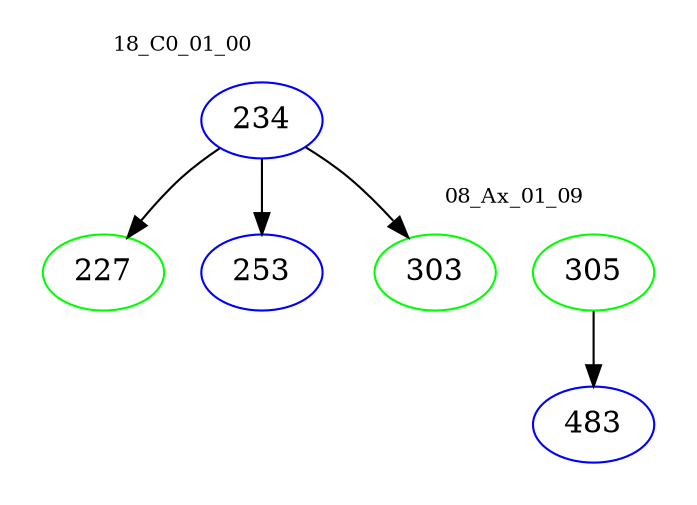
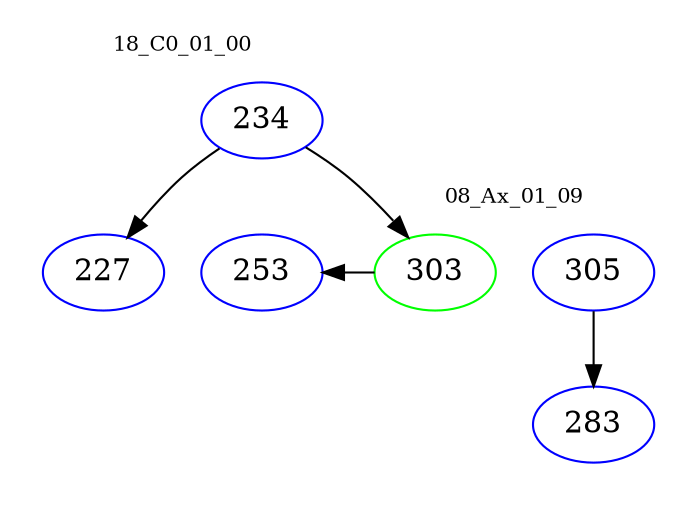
(262, 186) -> (360, 273)
(104, 273) -> (104, 273)
(594, 273) -> (594, 273)
(594, 425) -> (594, 425)
